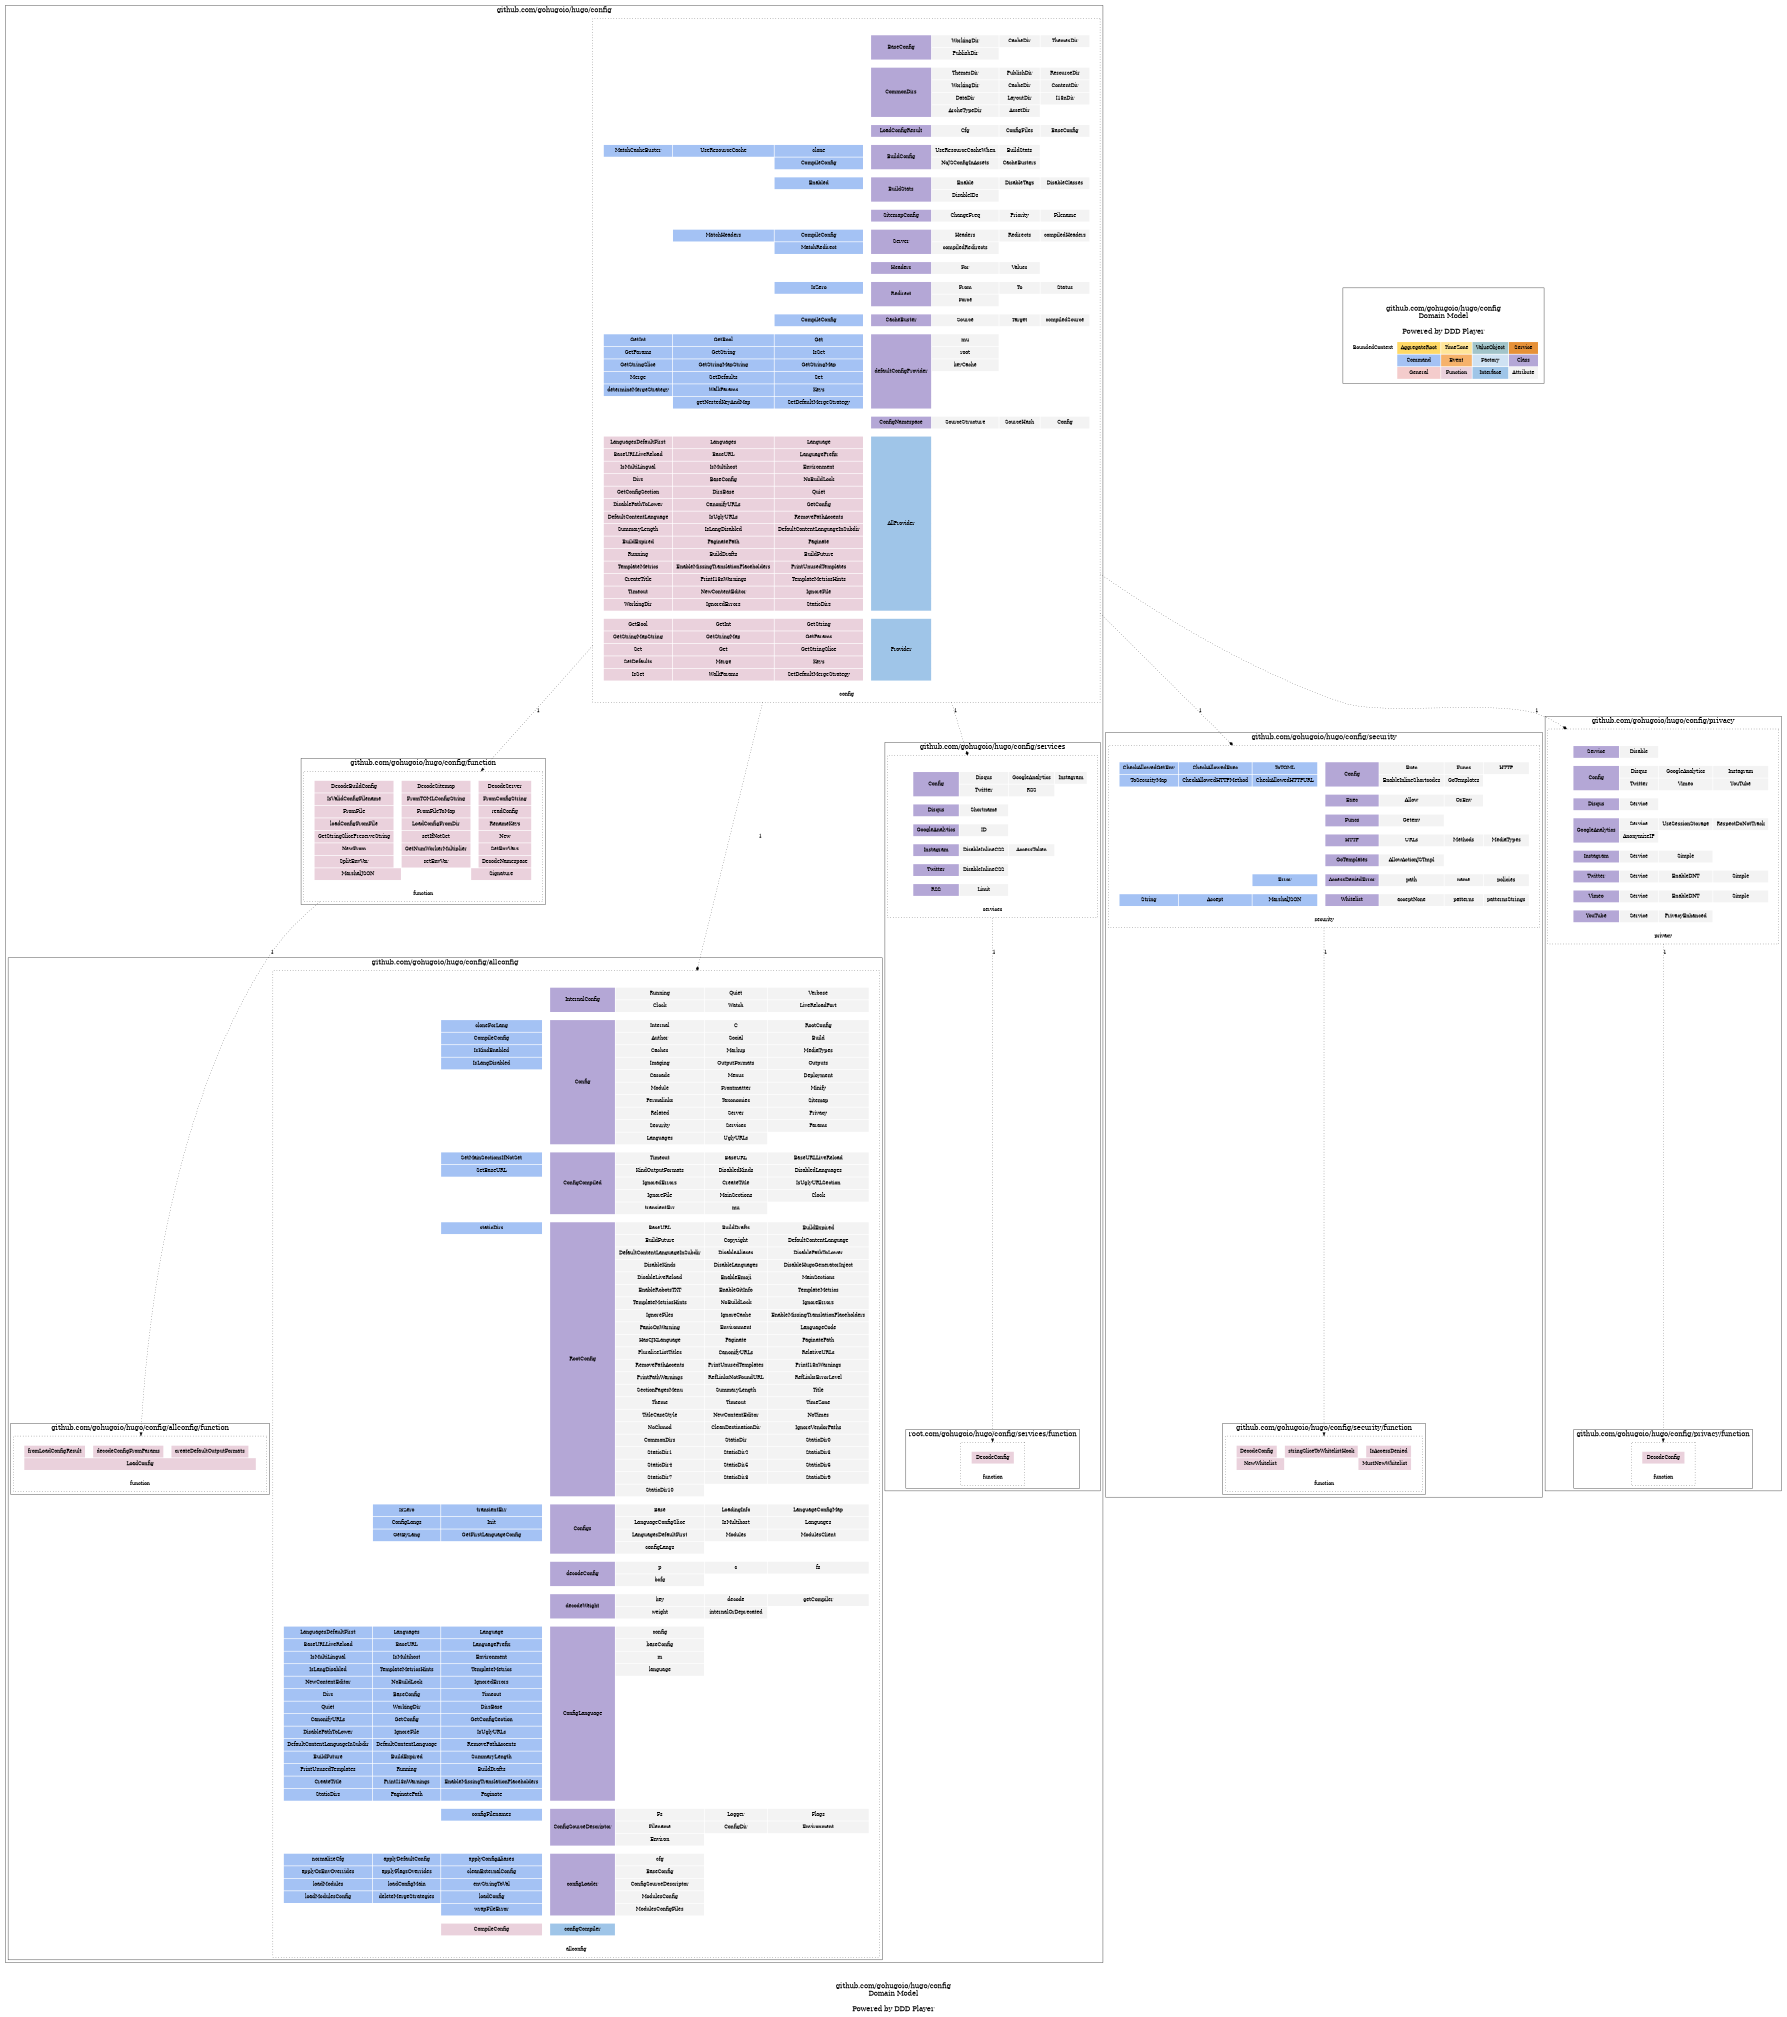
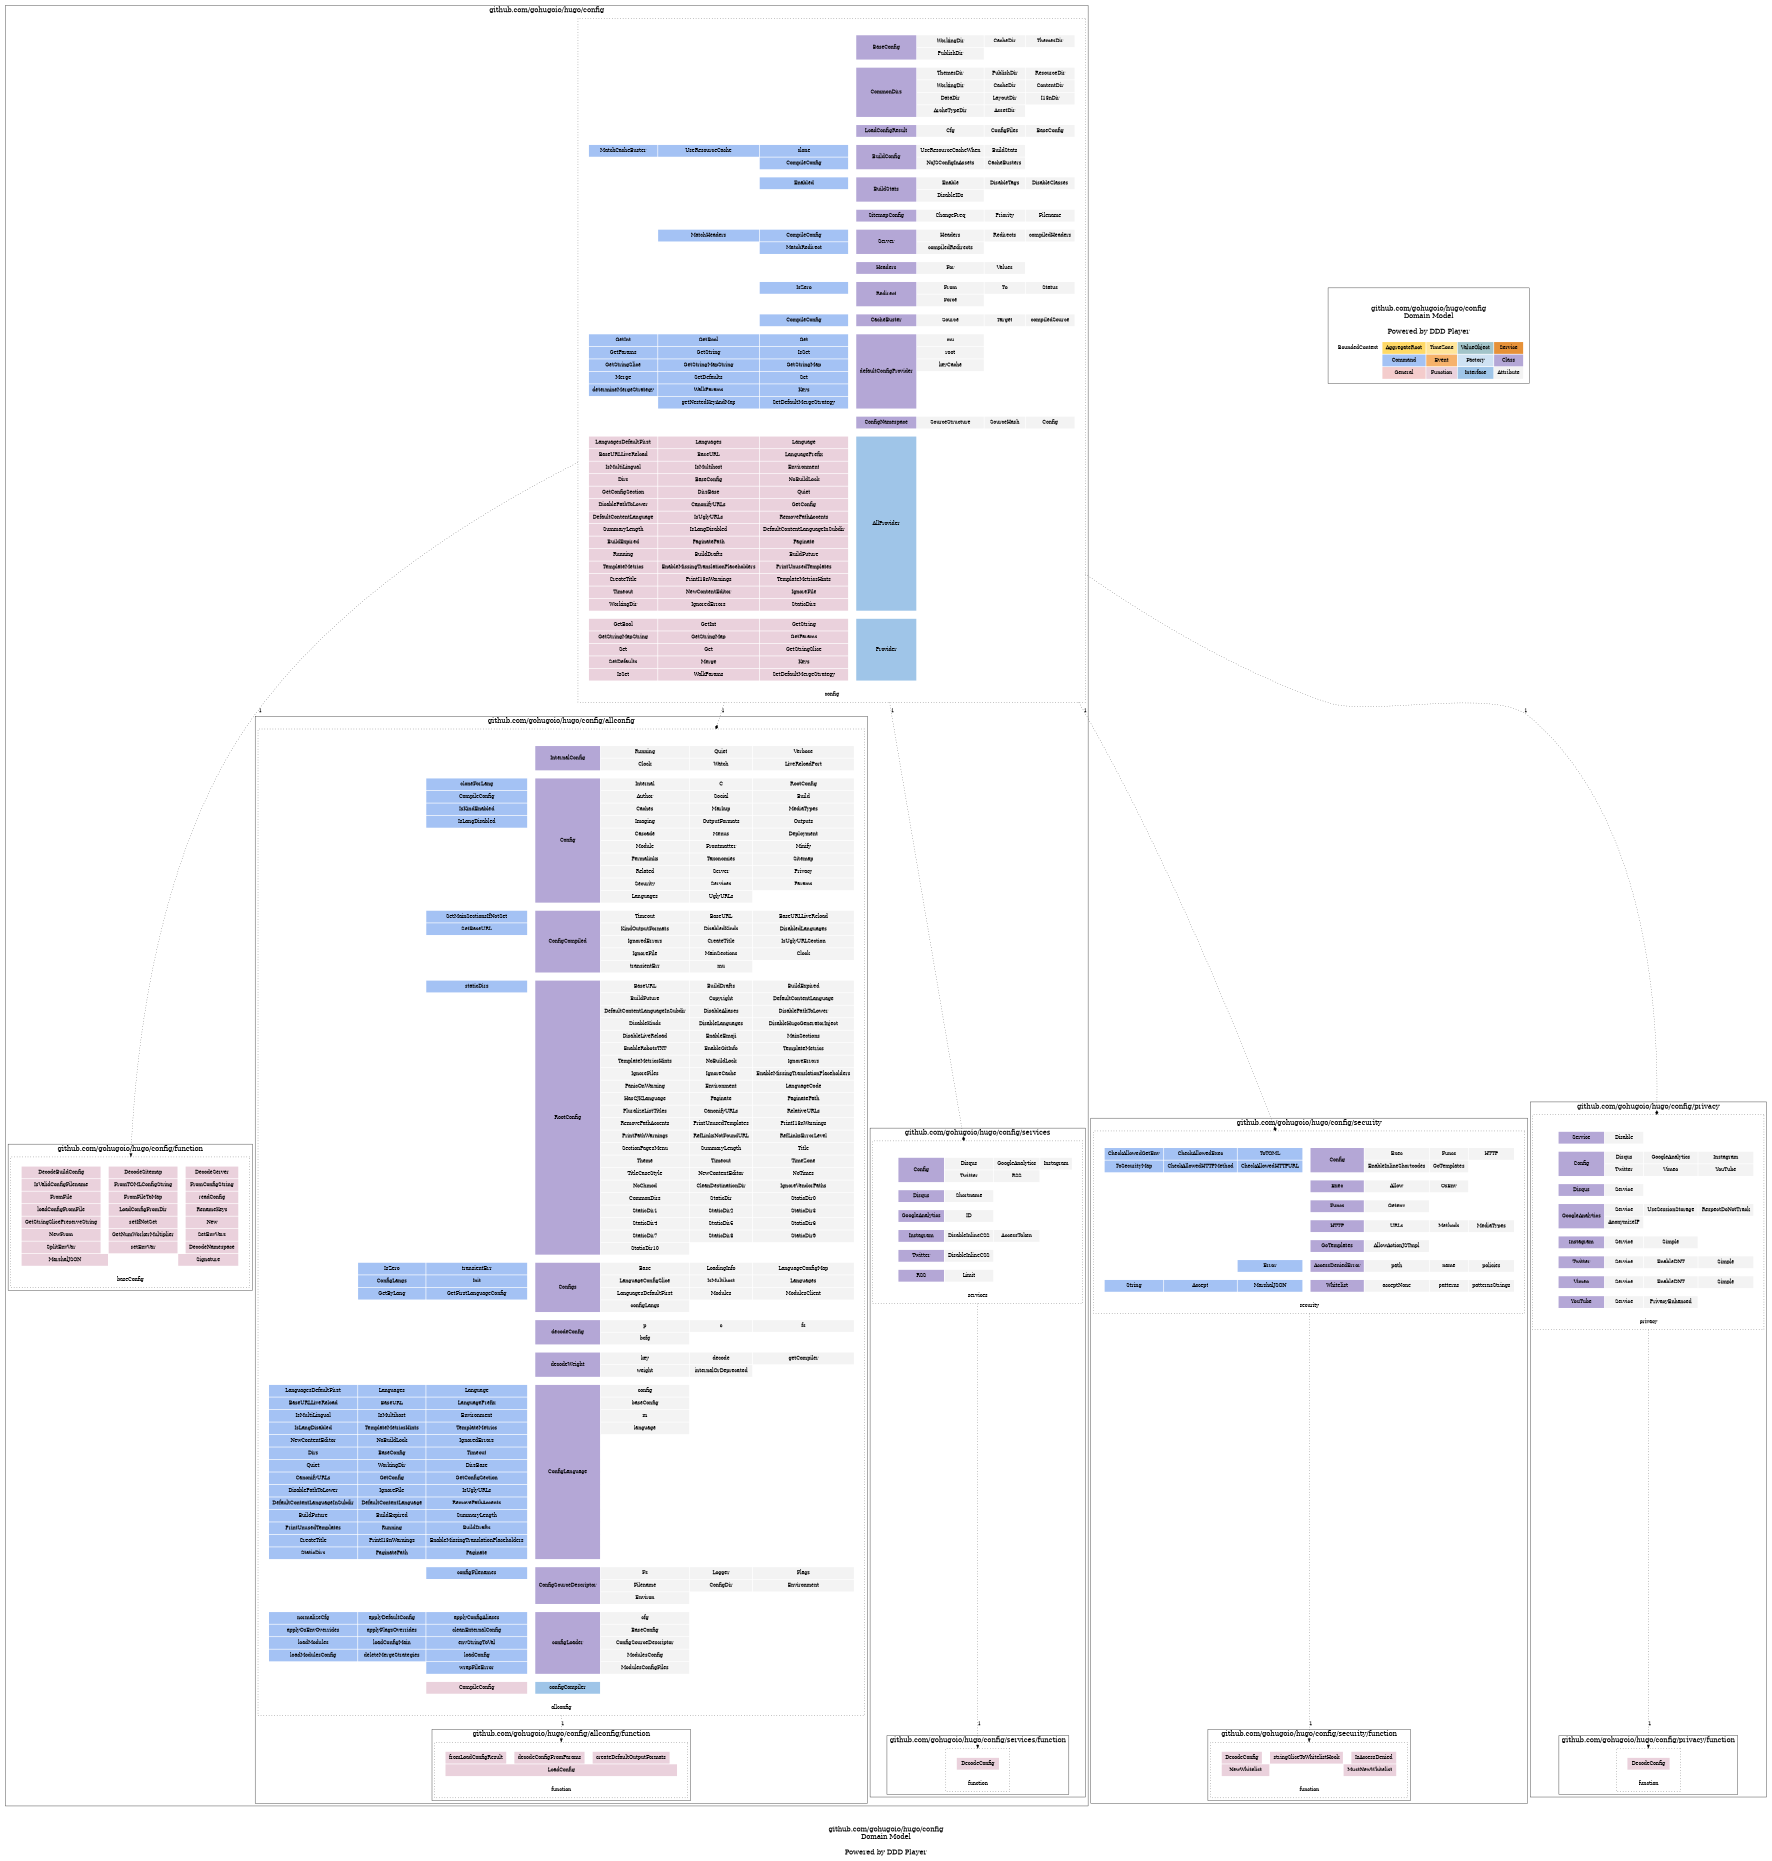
(423, 894) -> (130, 1280)
(185, 1150) -> (561, 1727)
(993, 1435) -> (978, 1741)
